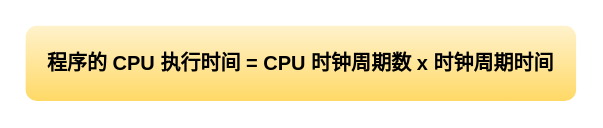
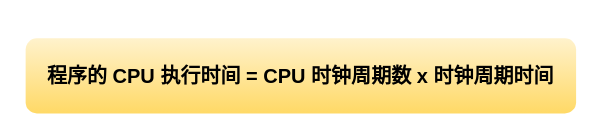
(301, 63) -> (301, 76)
